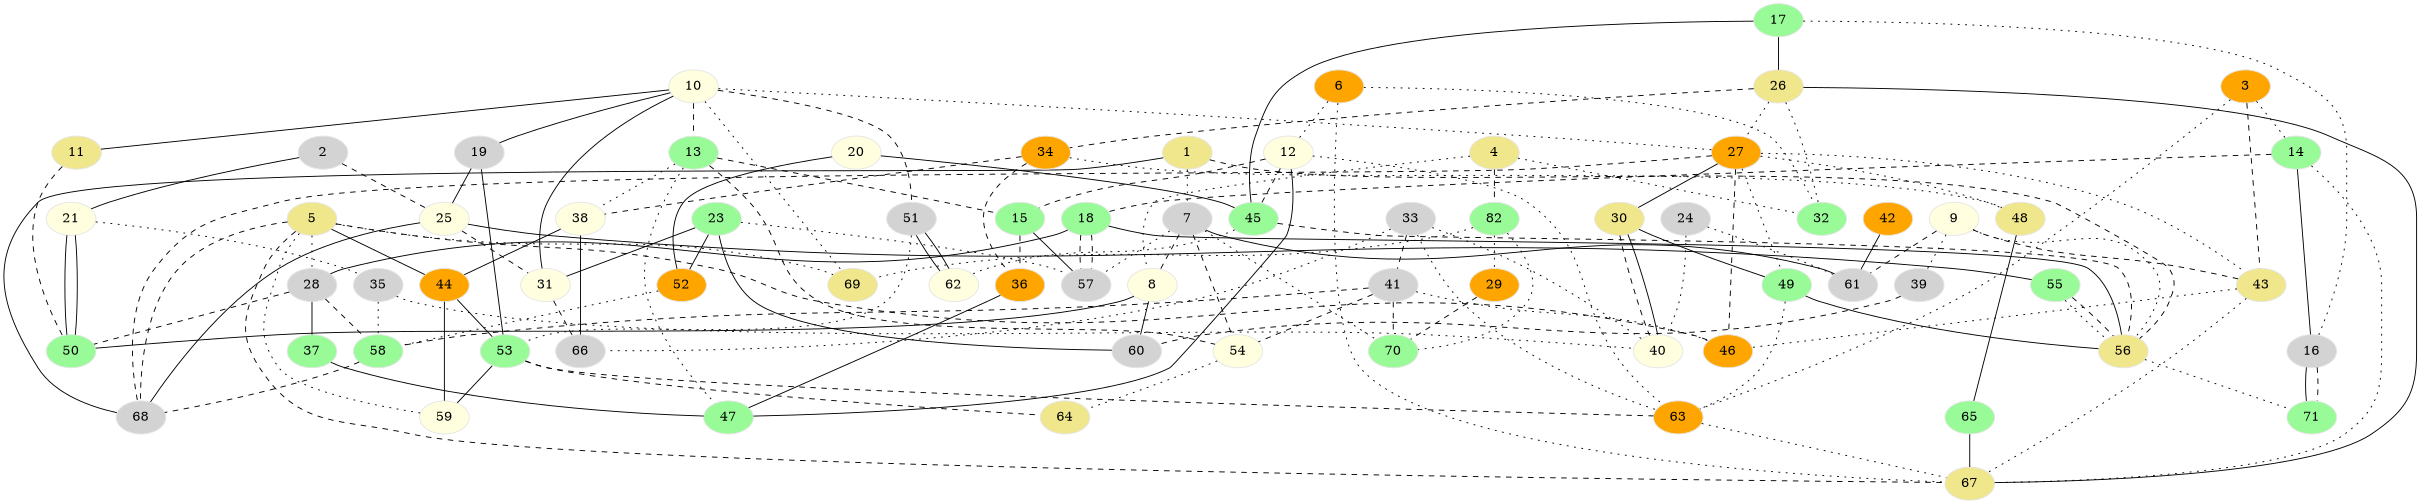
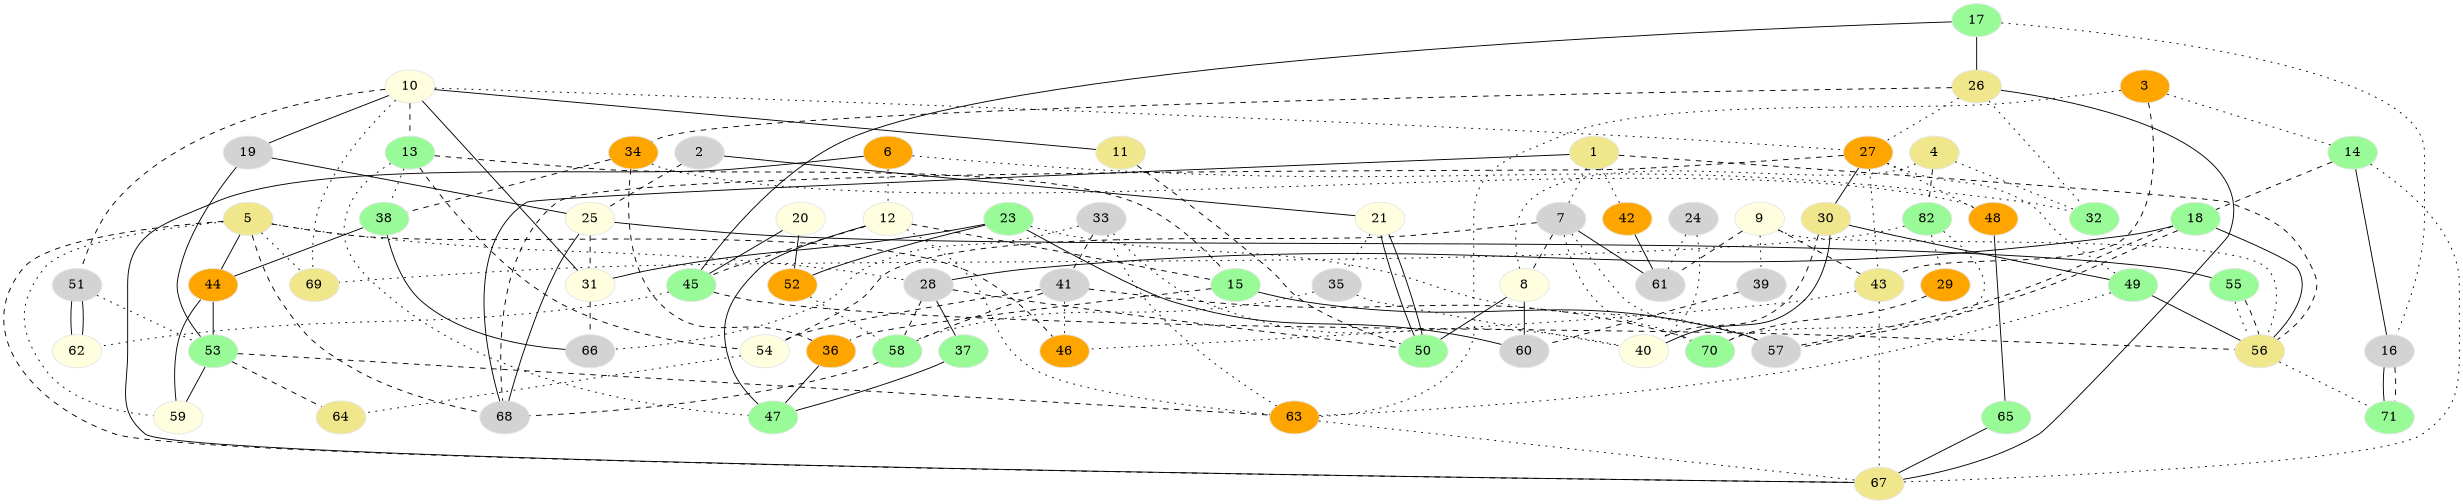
none -> (1611, 186)
(580, 219) -> (384, 219)
(2020, 219) -> (1993, 219)
(1731, 273) -> none
(1512, 433) -> (137, 426)
